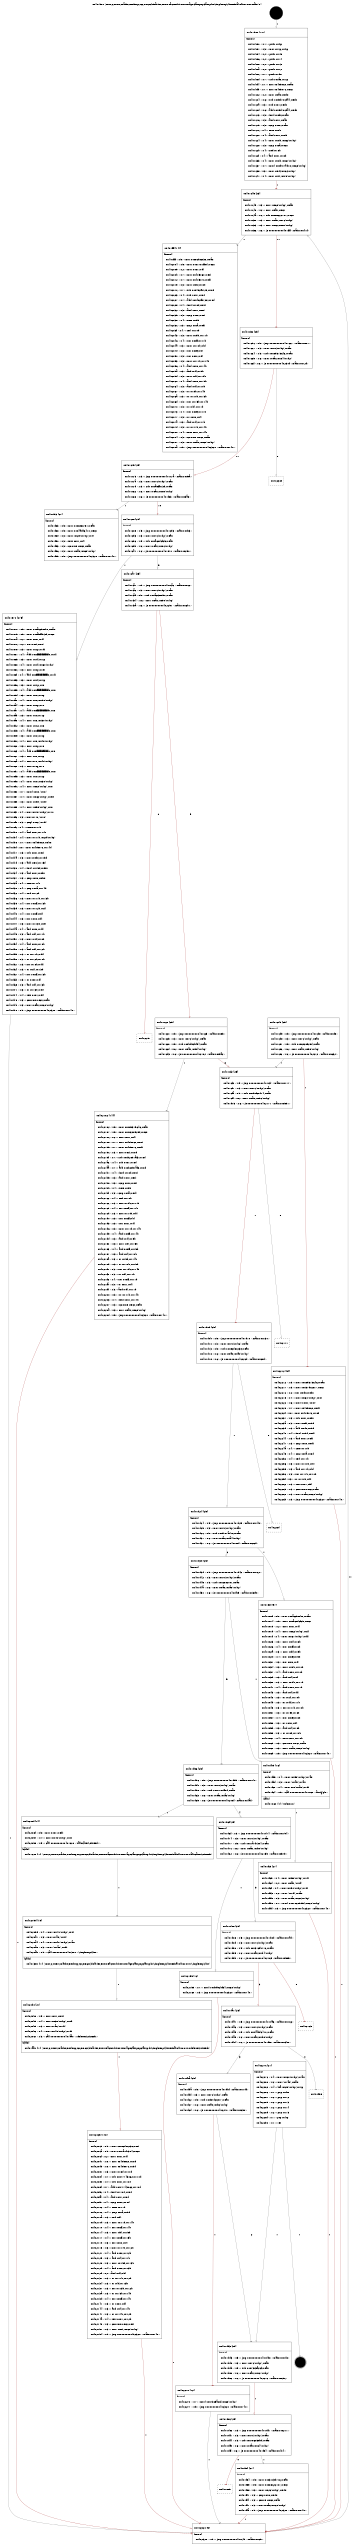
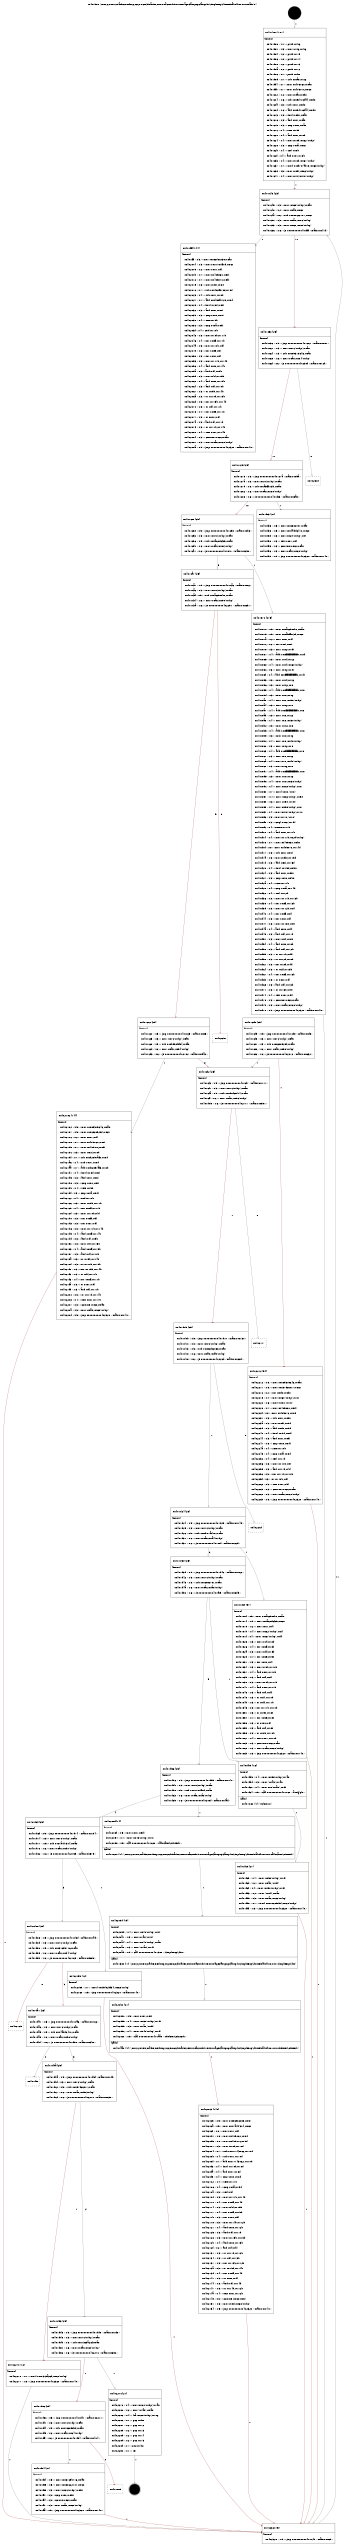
(266, 2234) -> (106, 2373)
